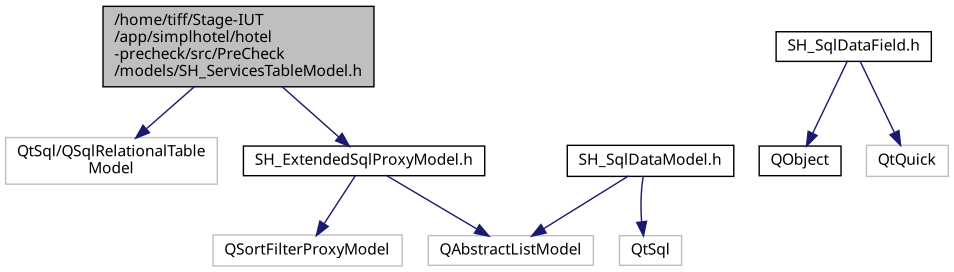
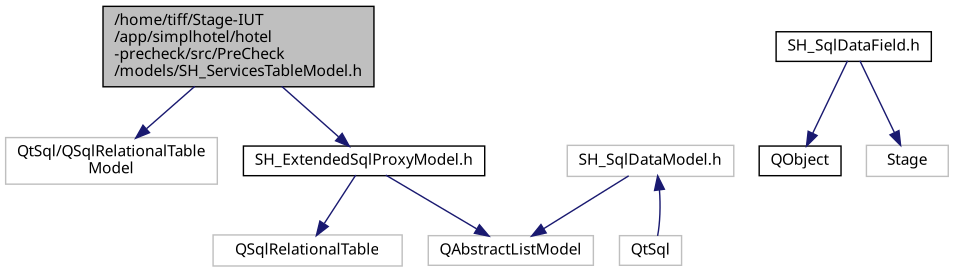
(651, 161) -> (651, 161)
(907, 161) -> (907, 161)
(641, 199) -> (660, 213)
(308, 250) -> (308, 250)
